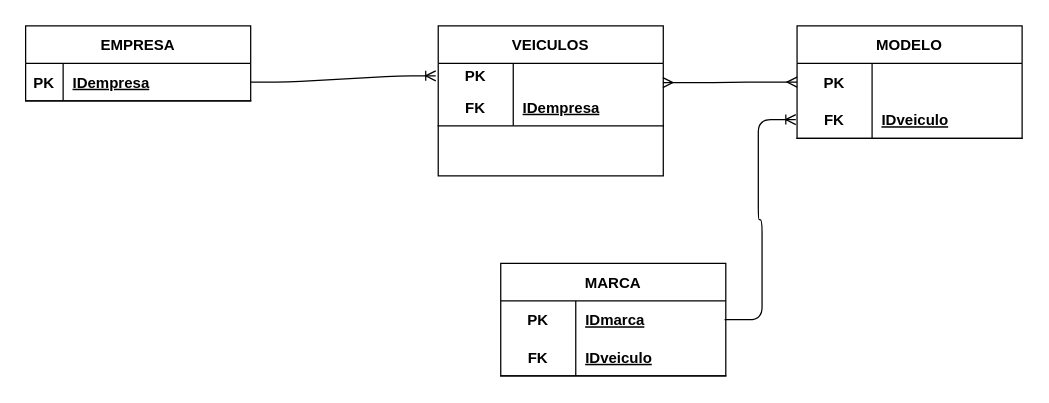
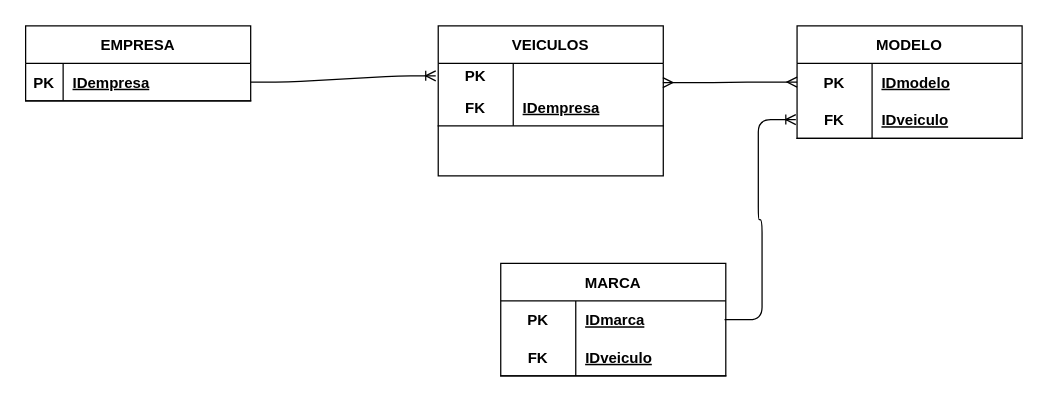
none -> (947, 82)
